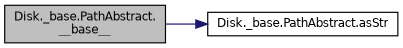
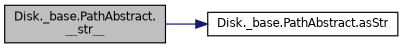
(85, 24) -> (85, 24)
